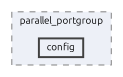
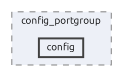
(62, 21) -> (62, 21)
